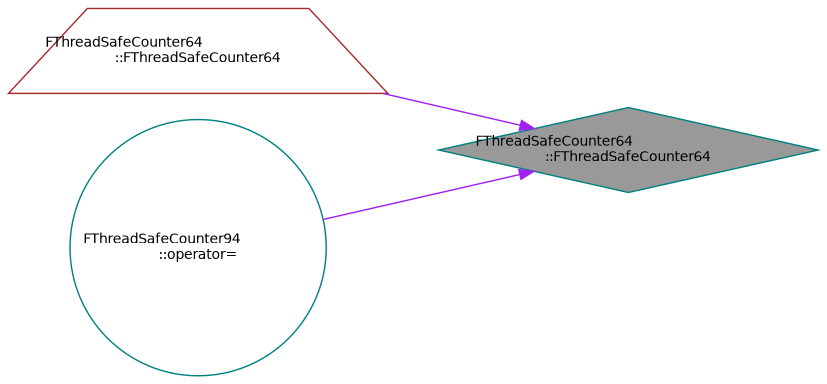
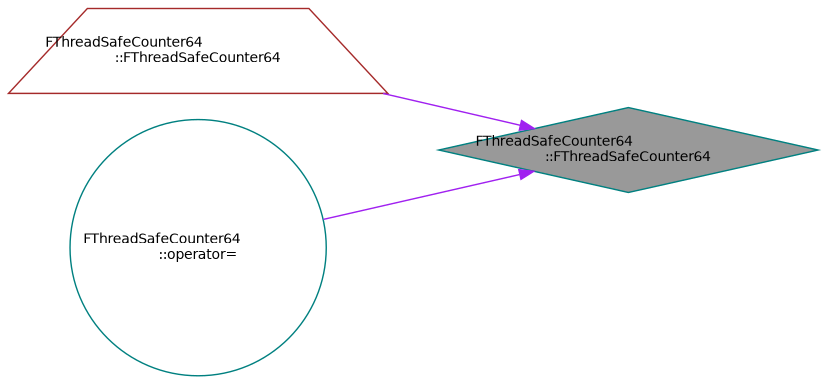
(198, 248) -> (198, 248)
